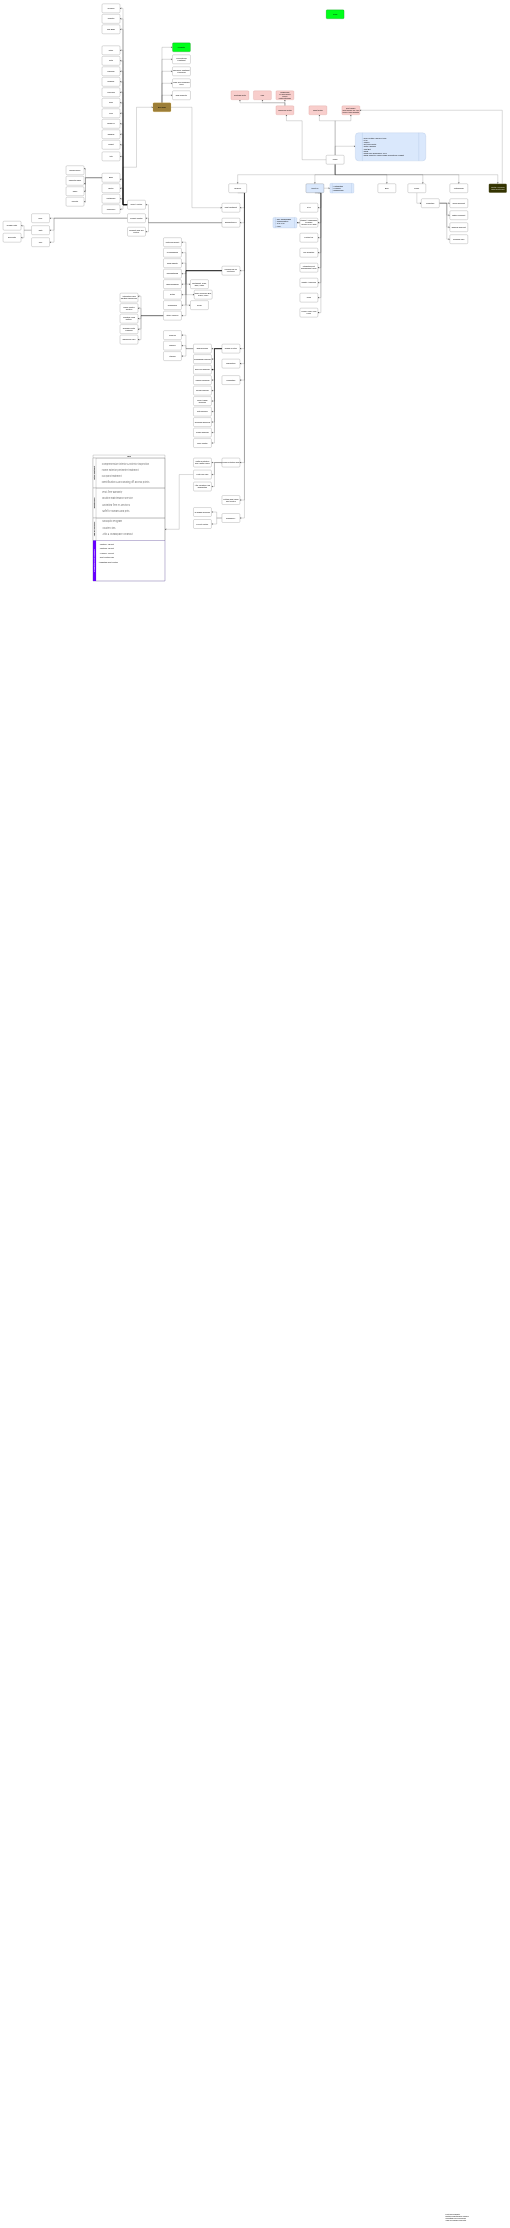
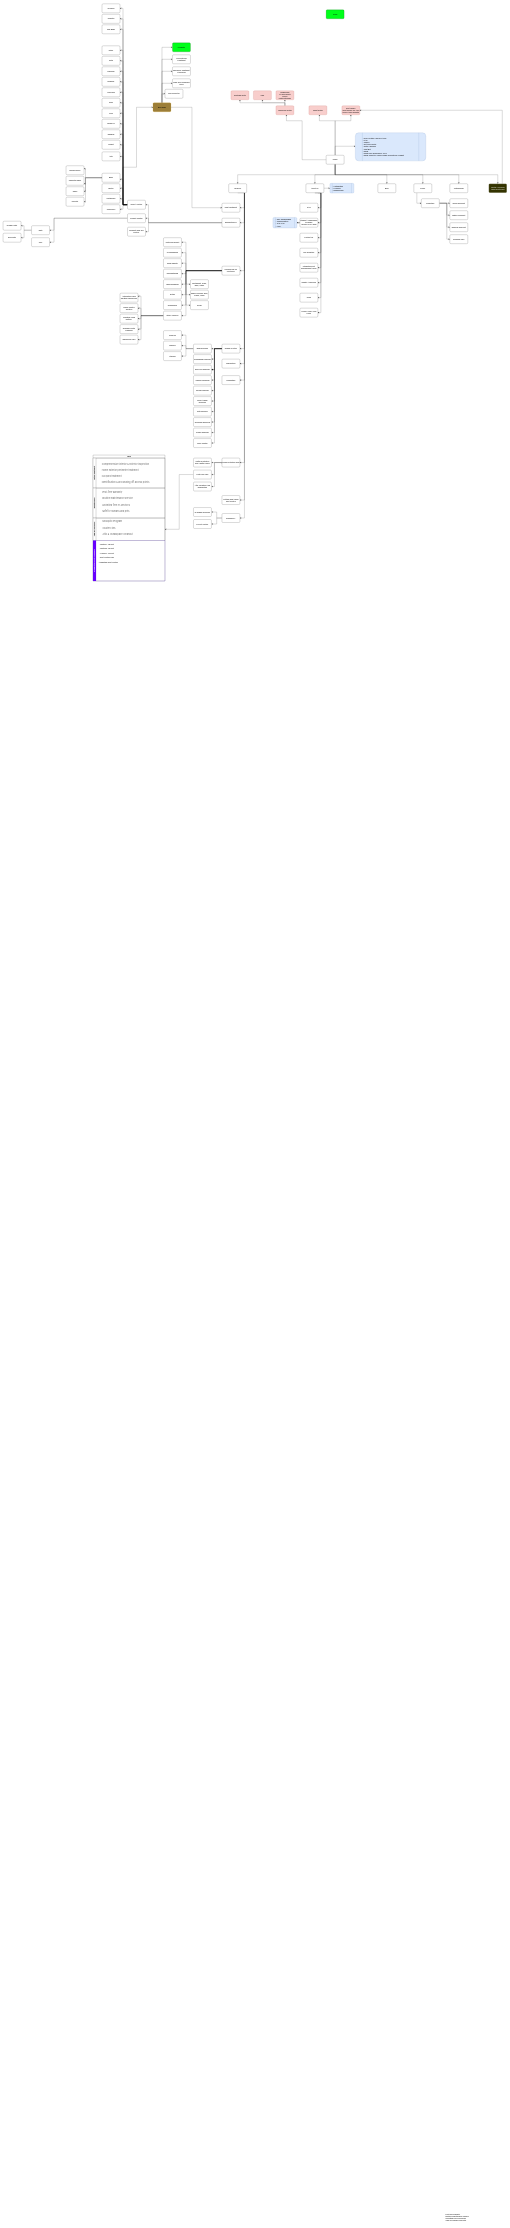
(182, 95) -> (174, 93)
(315, 188) -> (315, 188)
(417, 188) -> (423, 188)
(41, 218) -> none
(52, 218) -> none
(203, 294) -> (200, 294)
